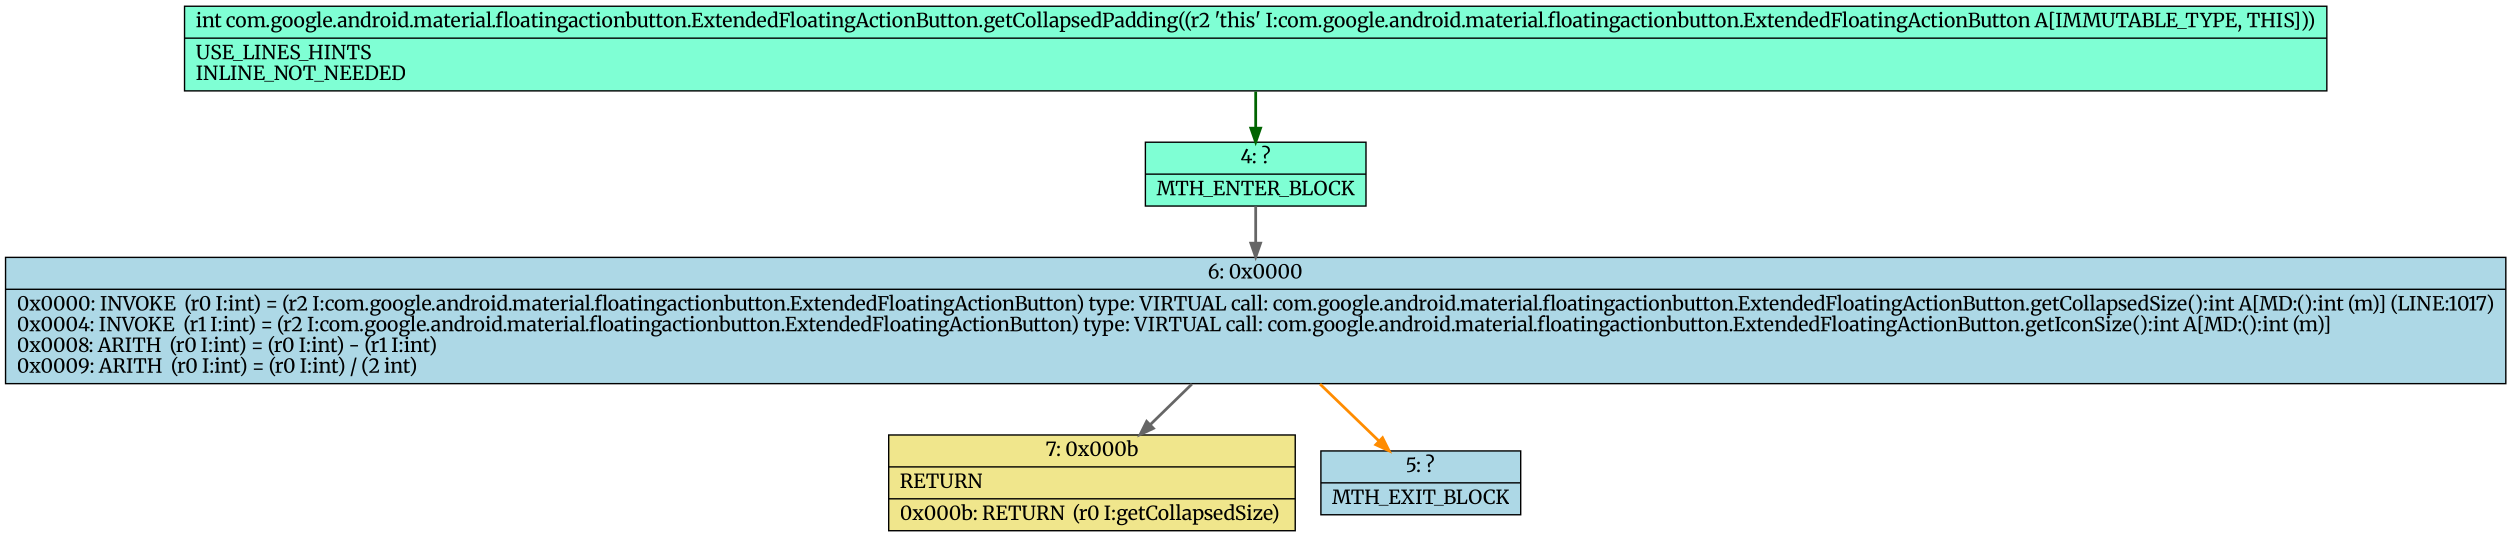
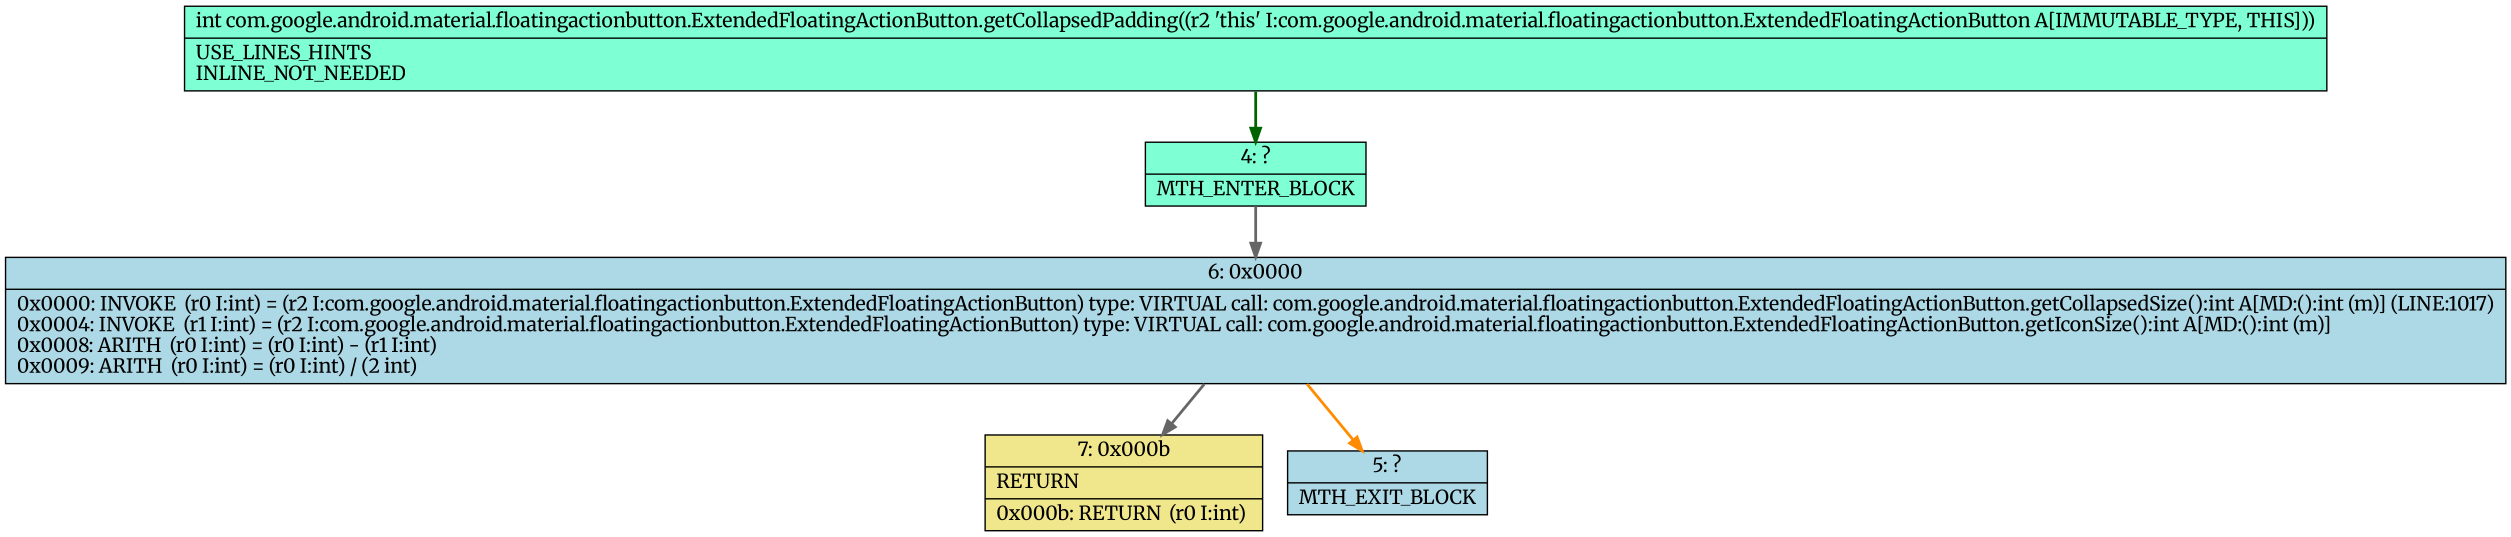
(1092, 514) -> (1124, 514)
